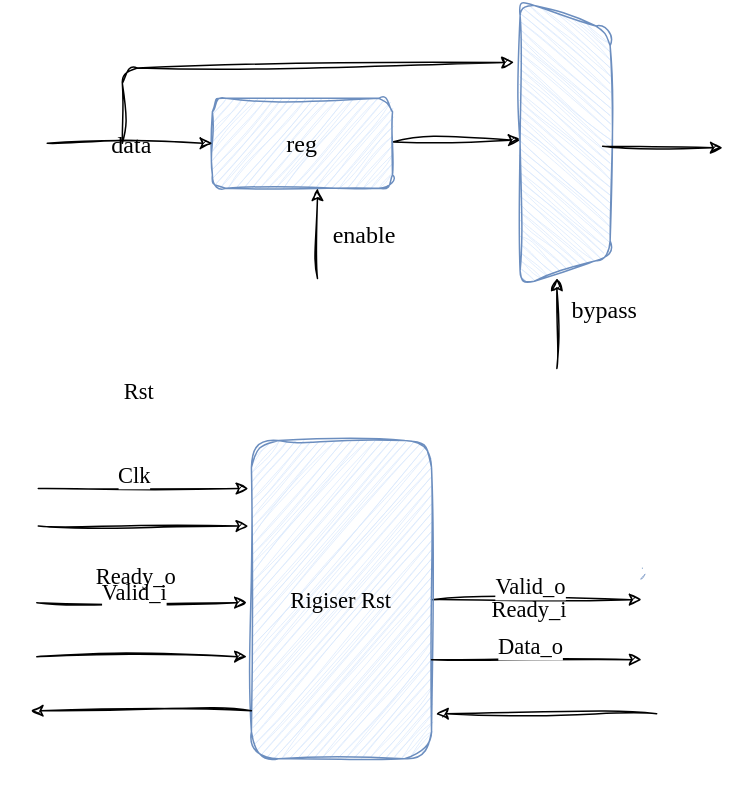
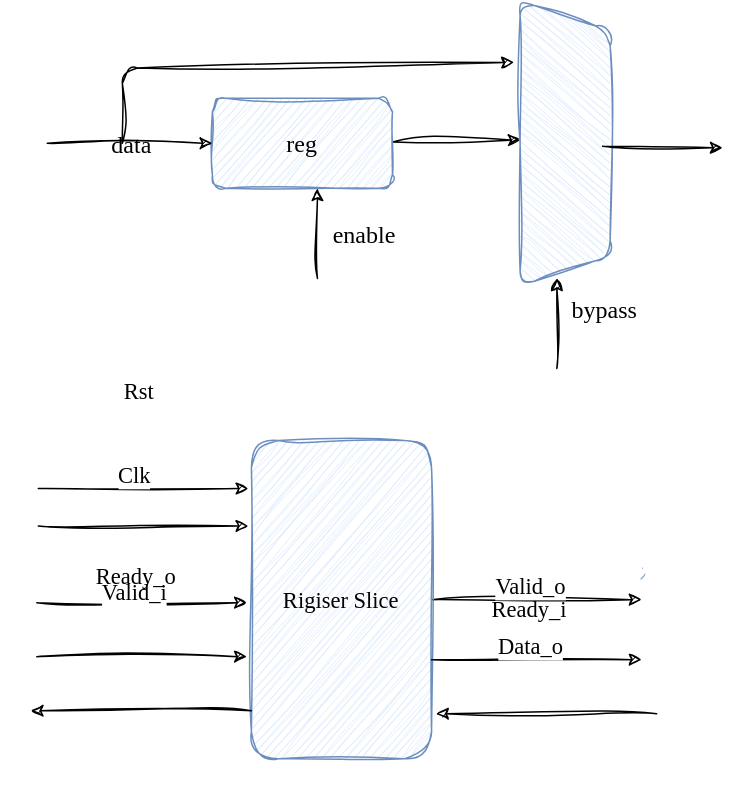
(341, 599) -> (341, 599)
